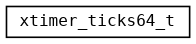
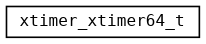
(98, 22) -> (103, 22)
